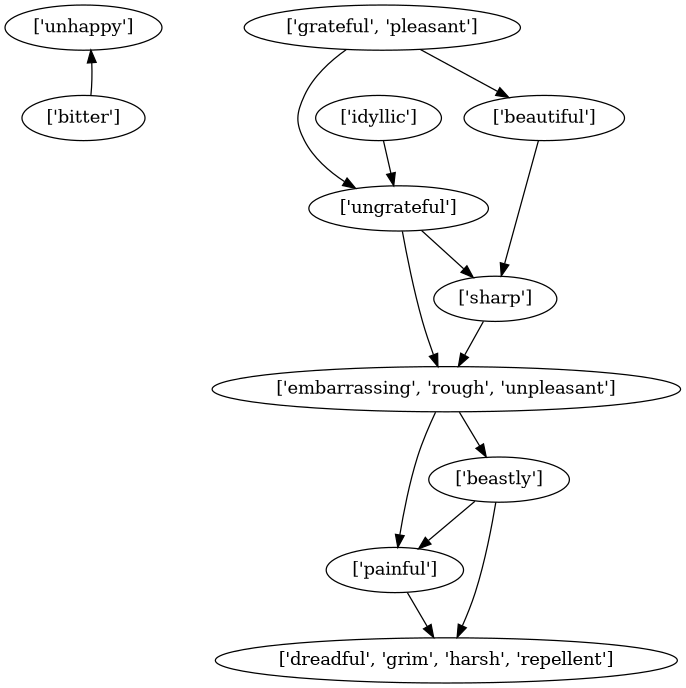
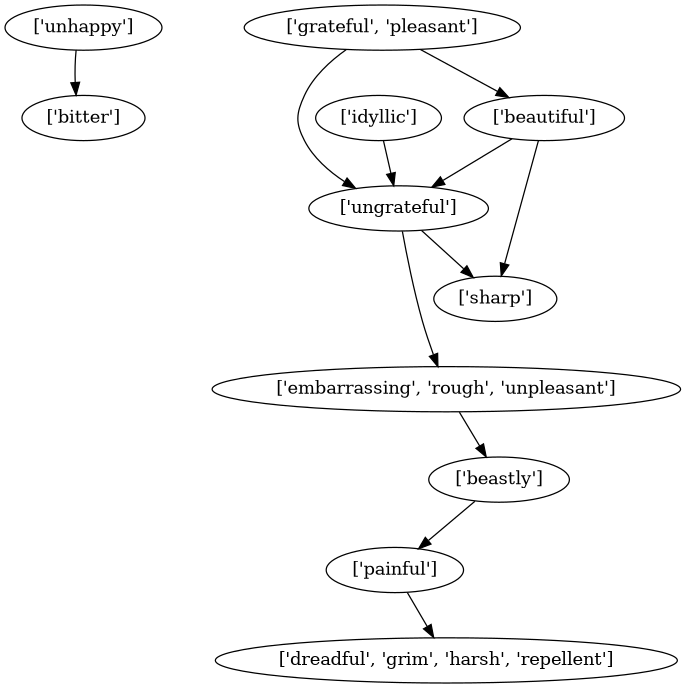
(92, 79) -> (75, 66)
none -> (478, 160)
(474, 338) -> none
(413, 472) -> none
(483, 565) -> none
